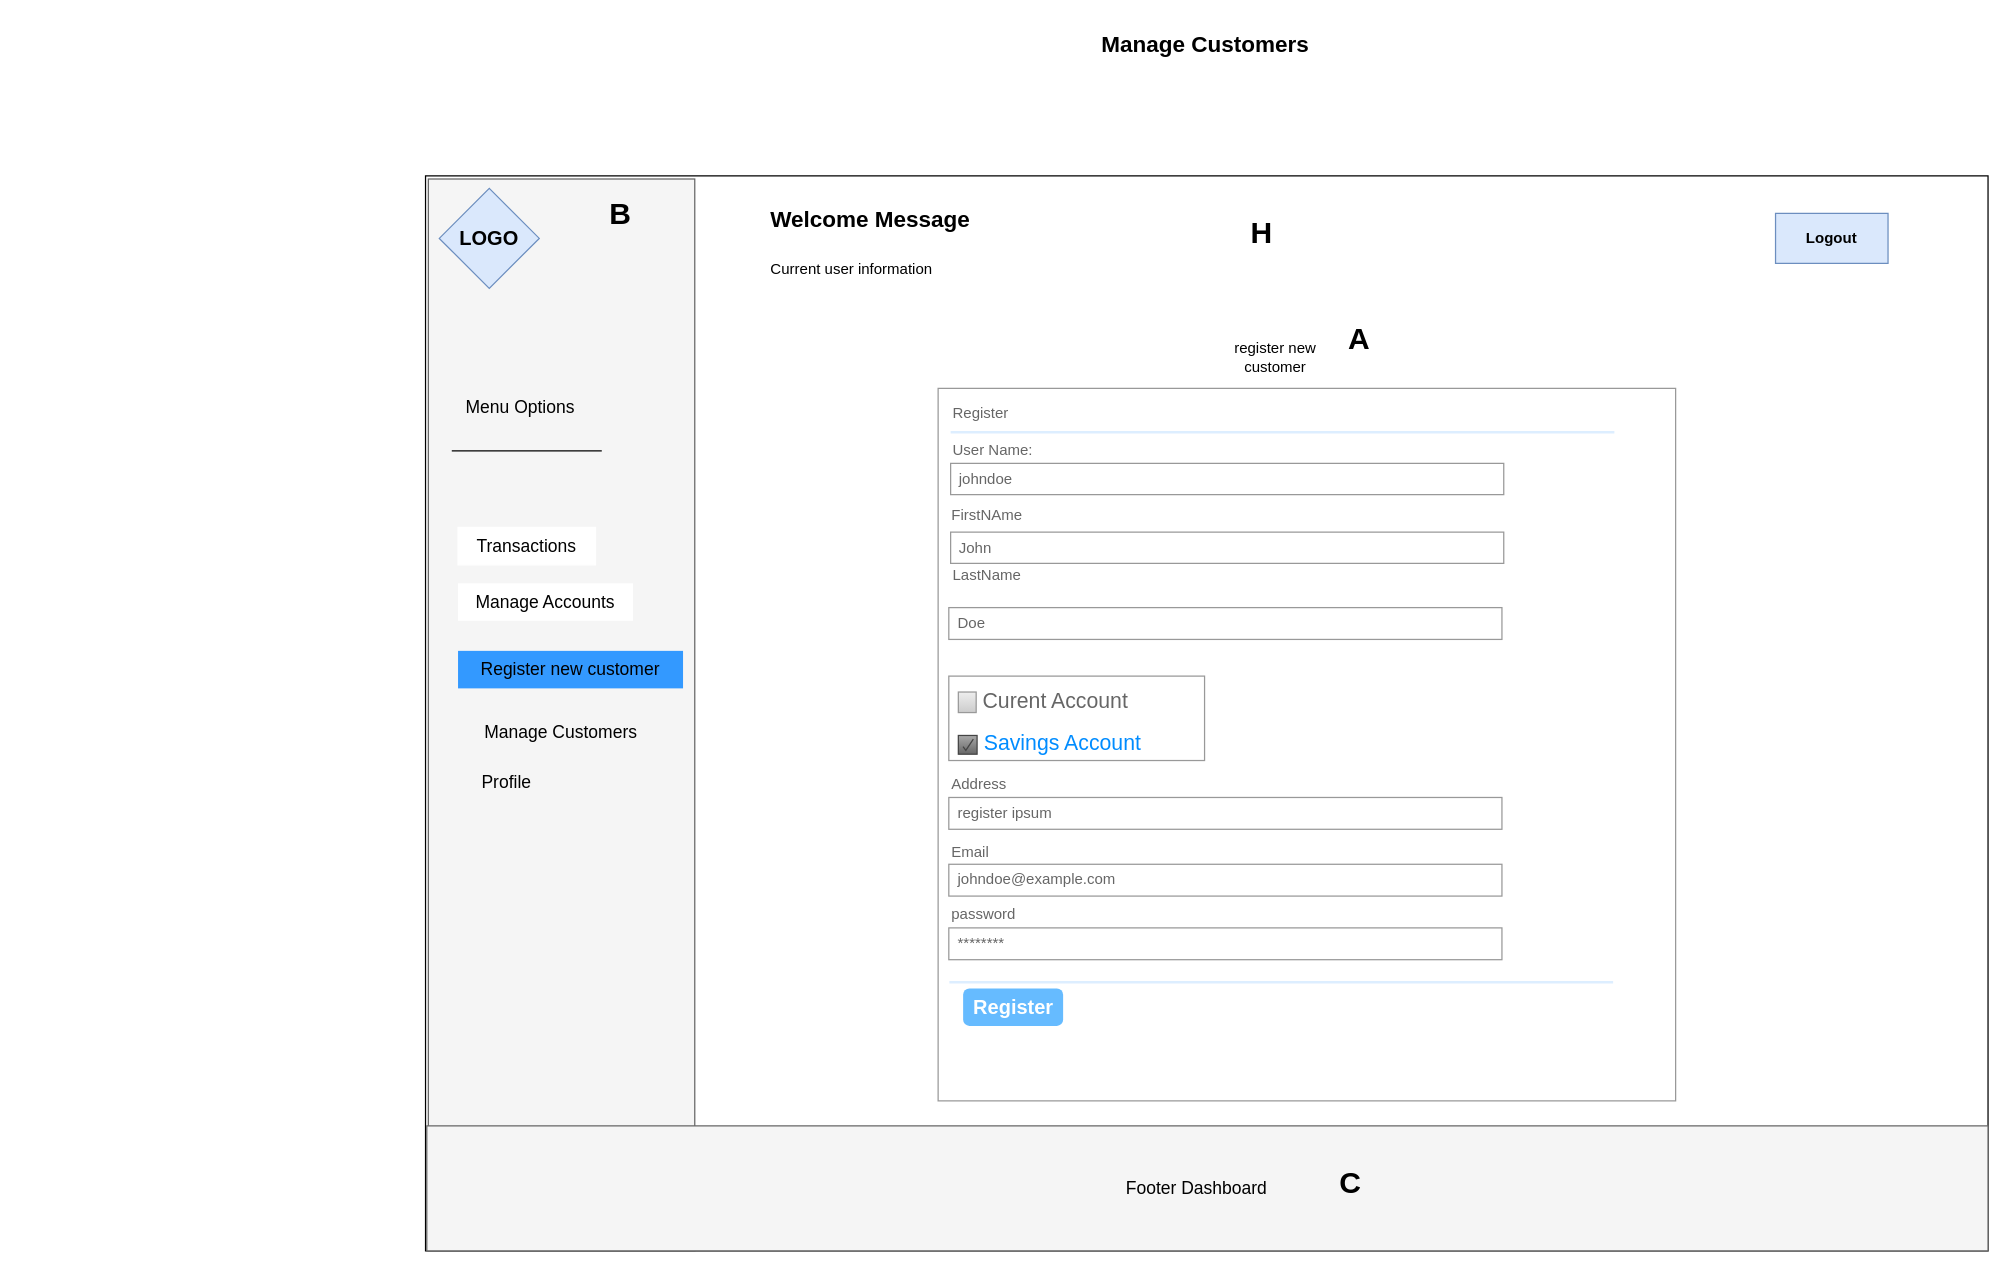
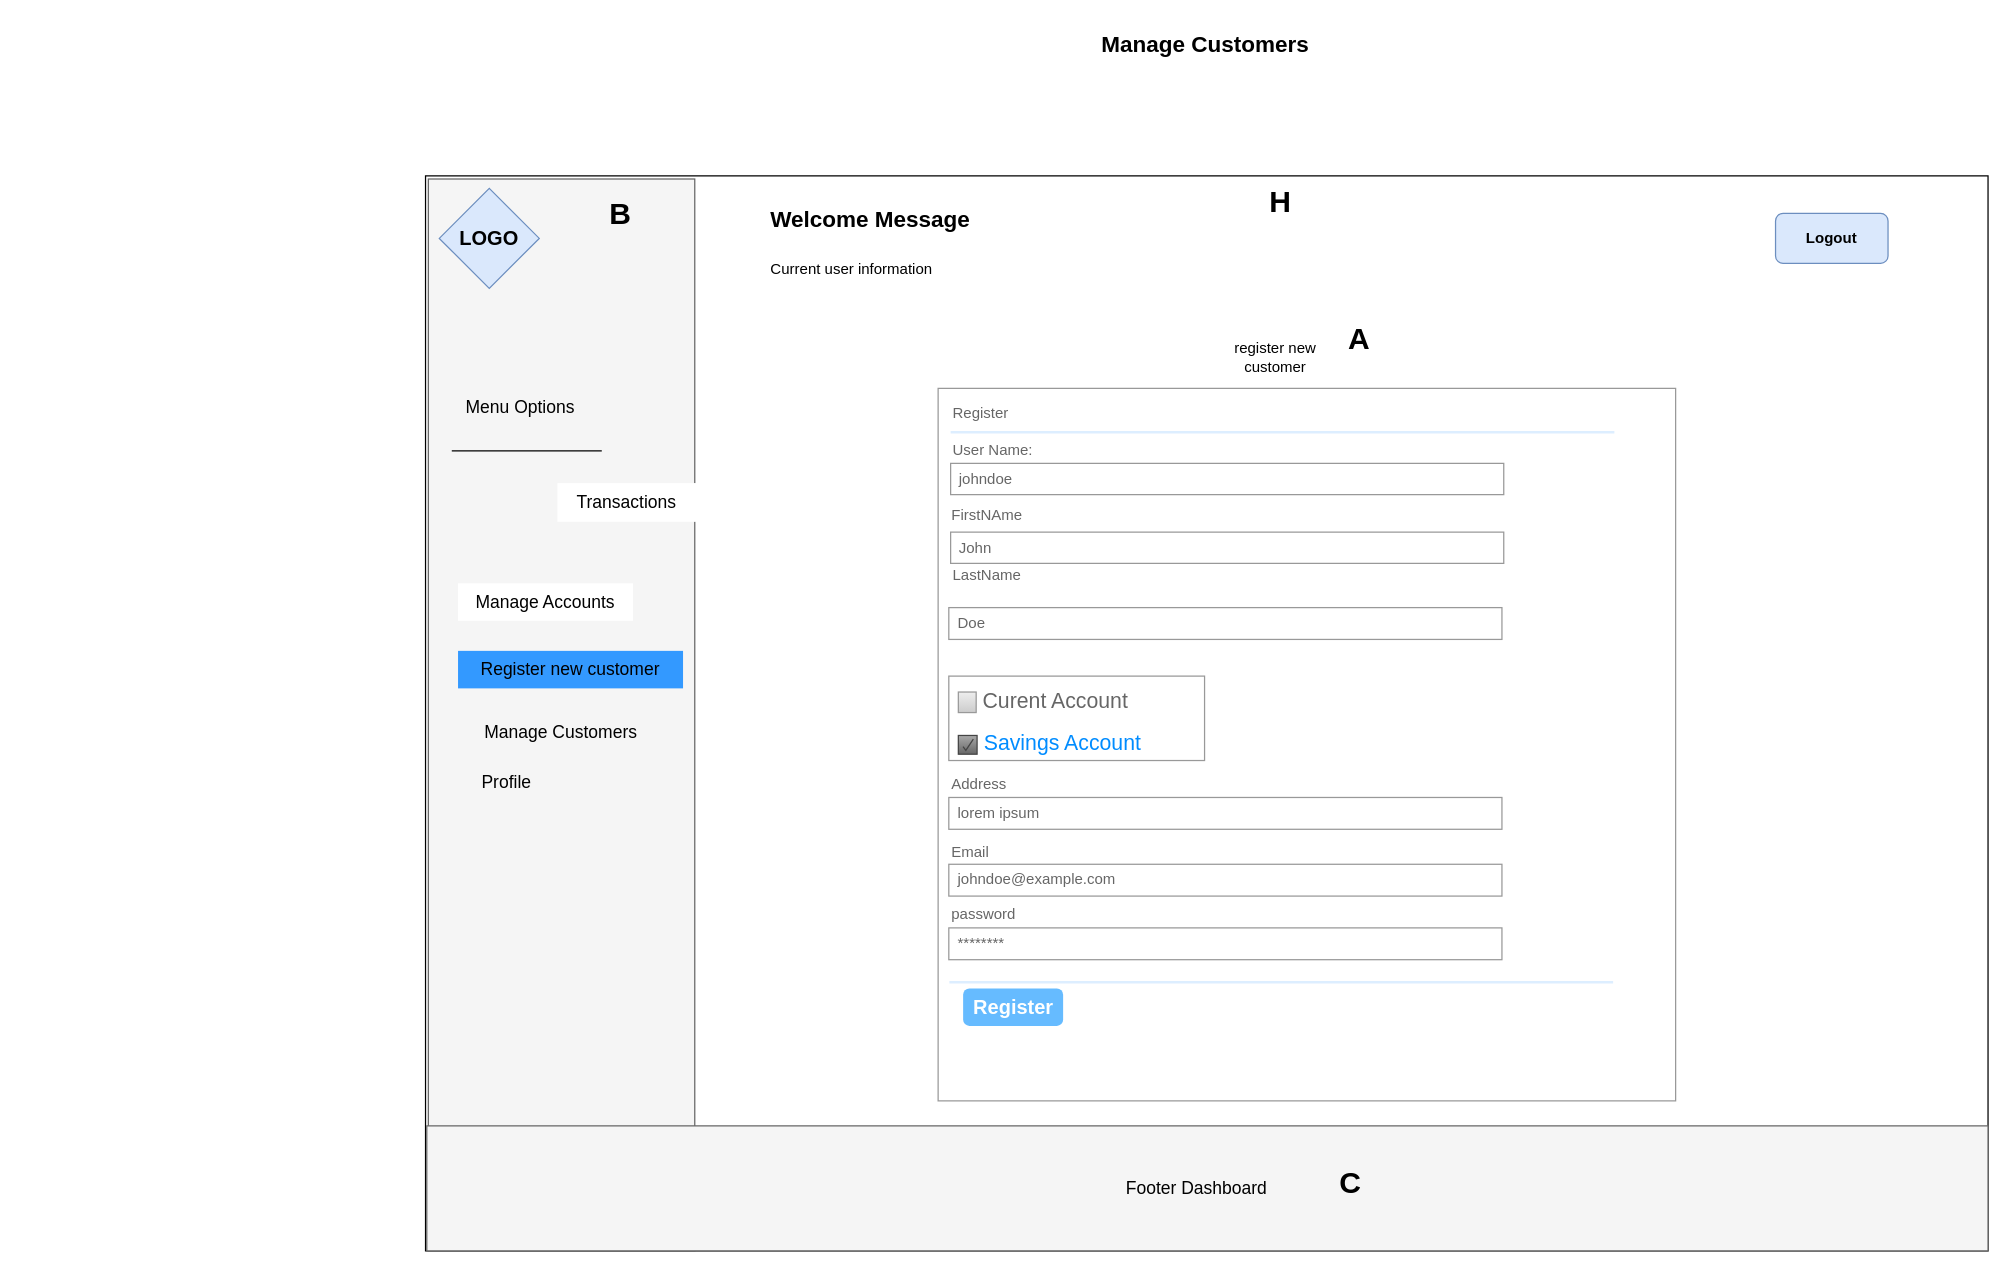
(1262, 232) -> (1281, 201)
(1832, 238) -> (1832, 238)
(527, 546) -> (627, 502)
(1011, 813) -> (998, 813)
